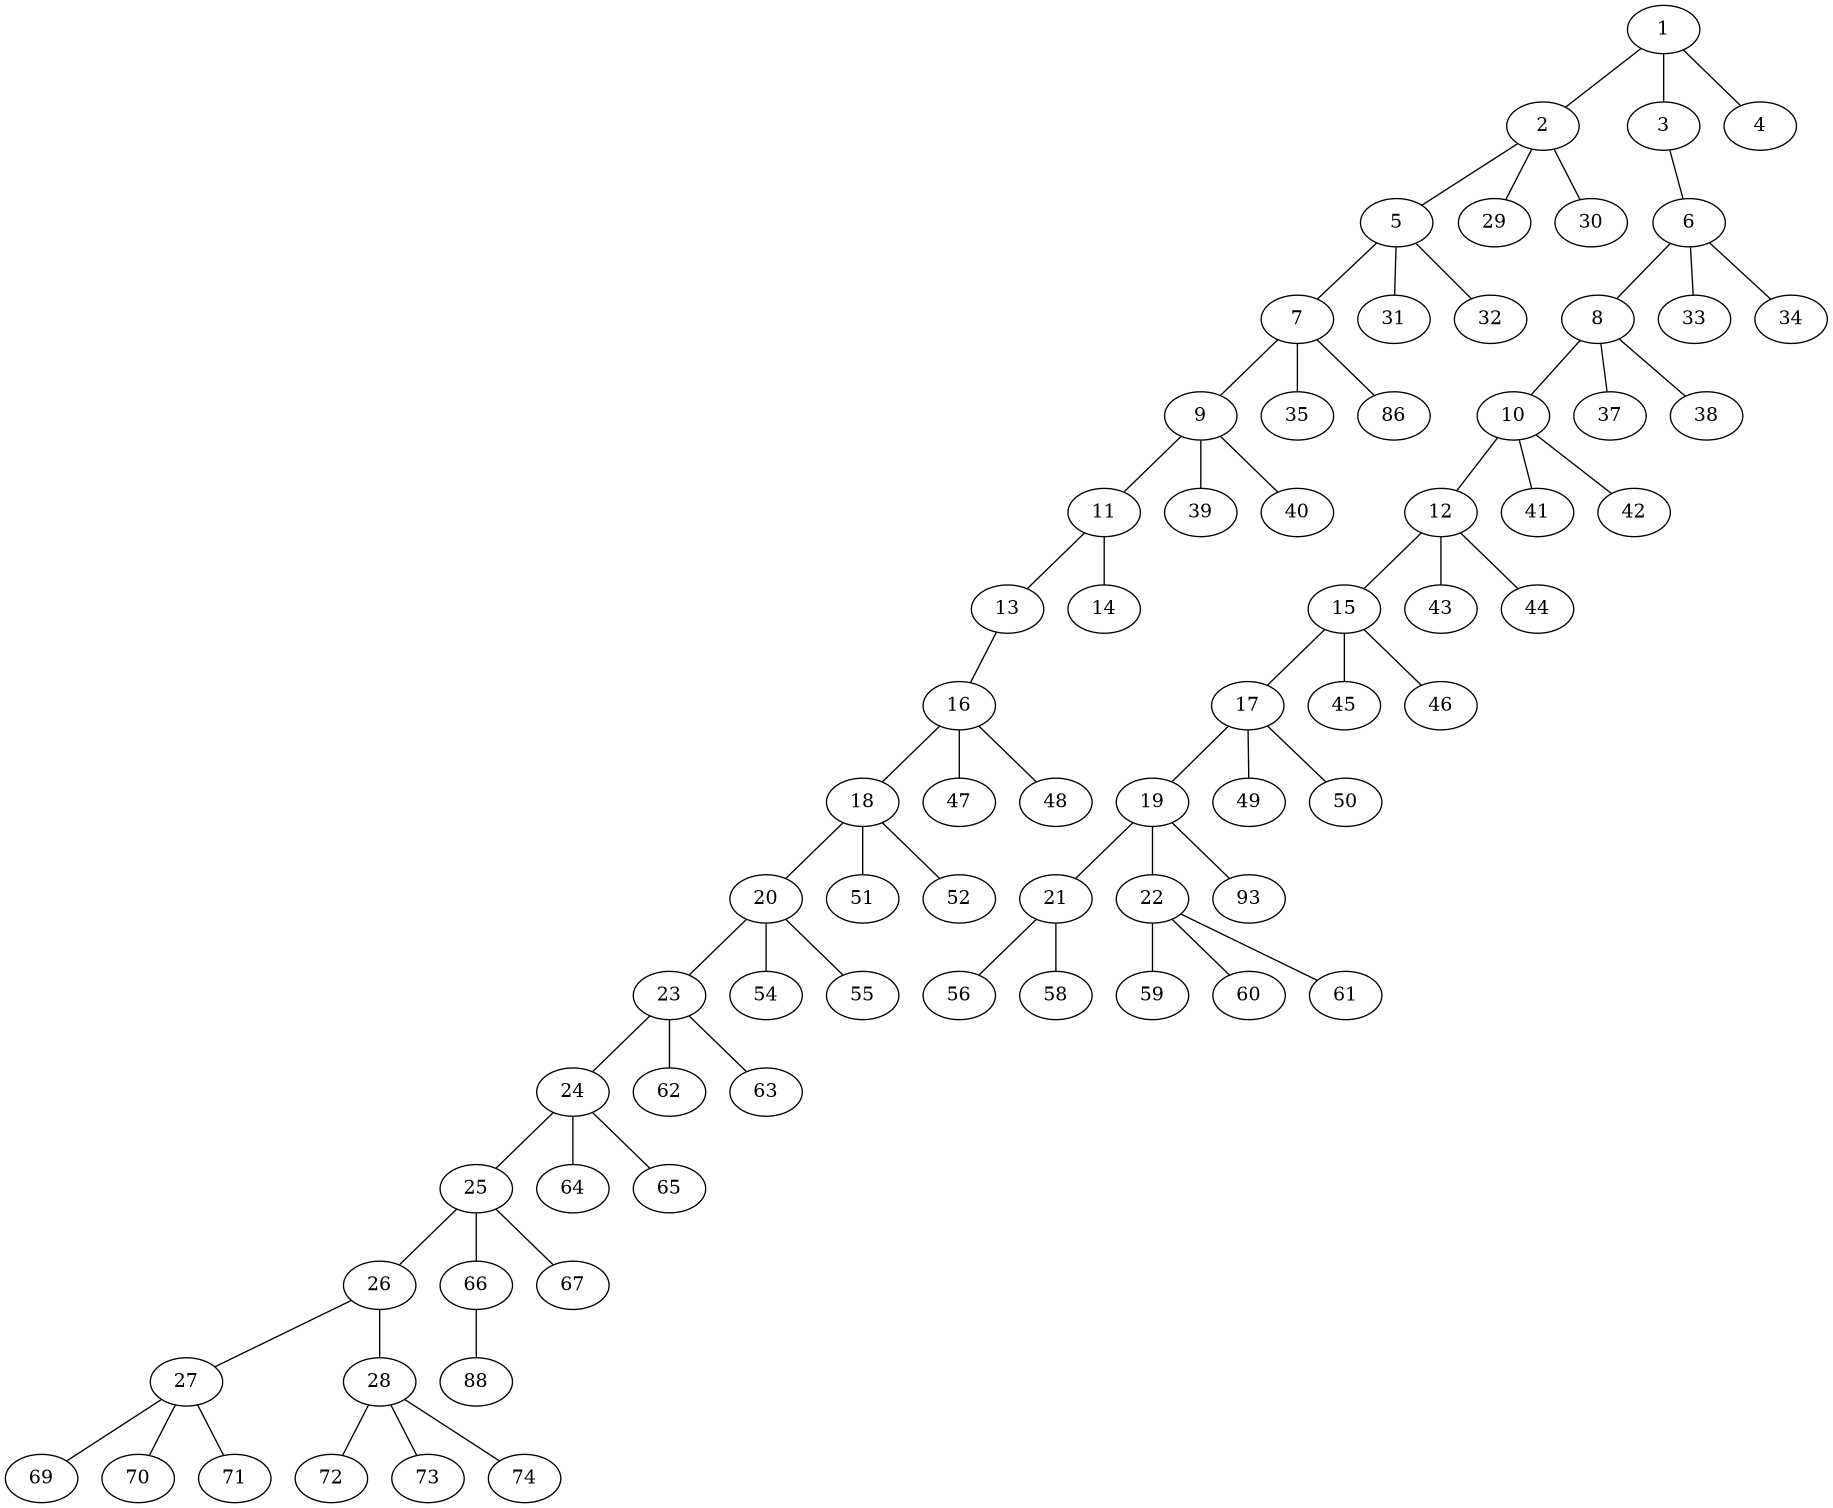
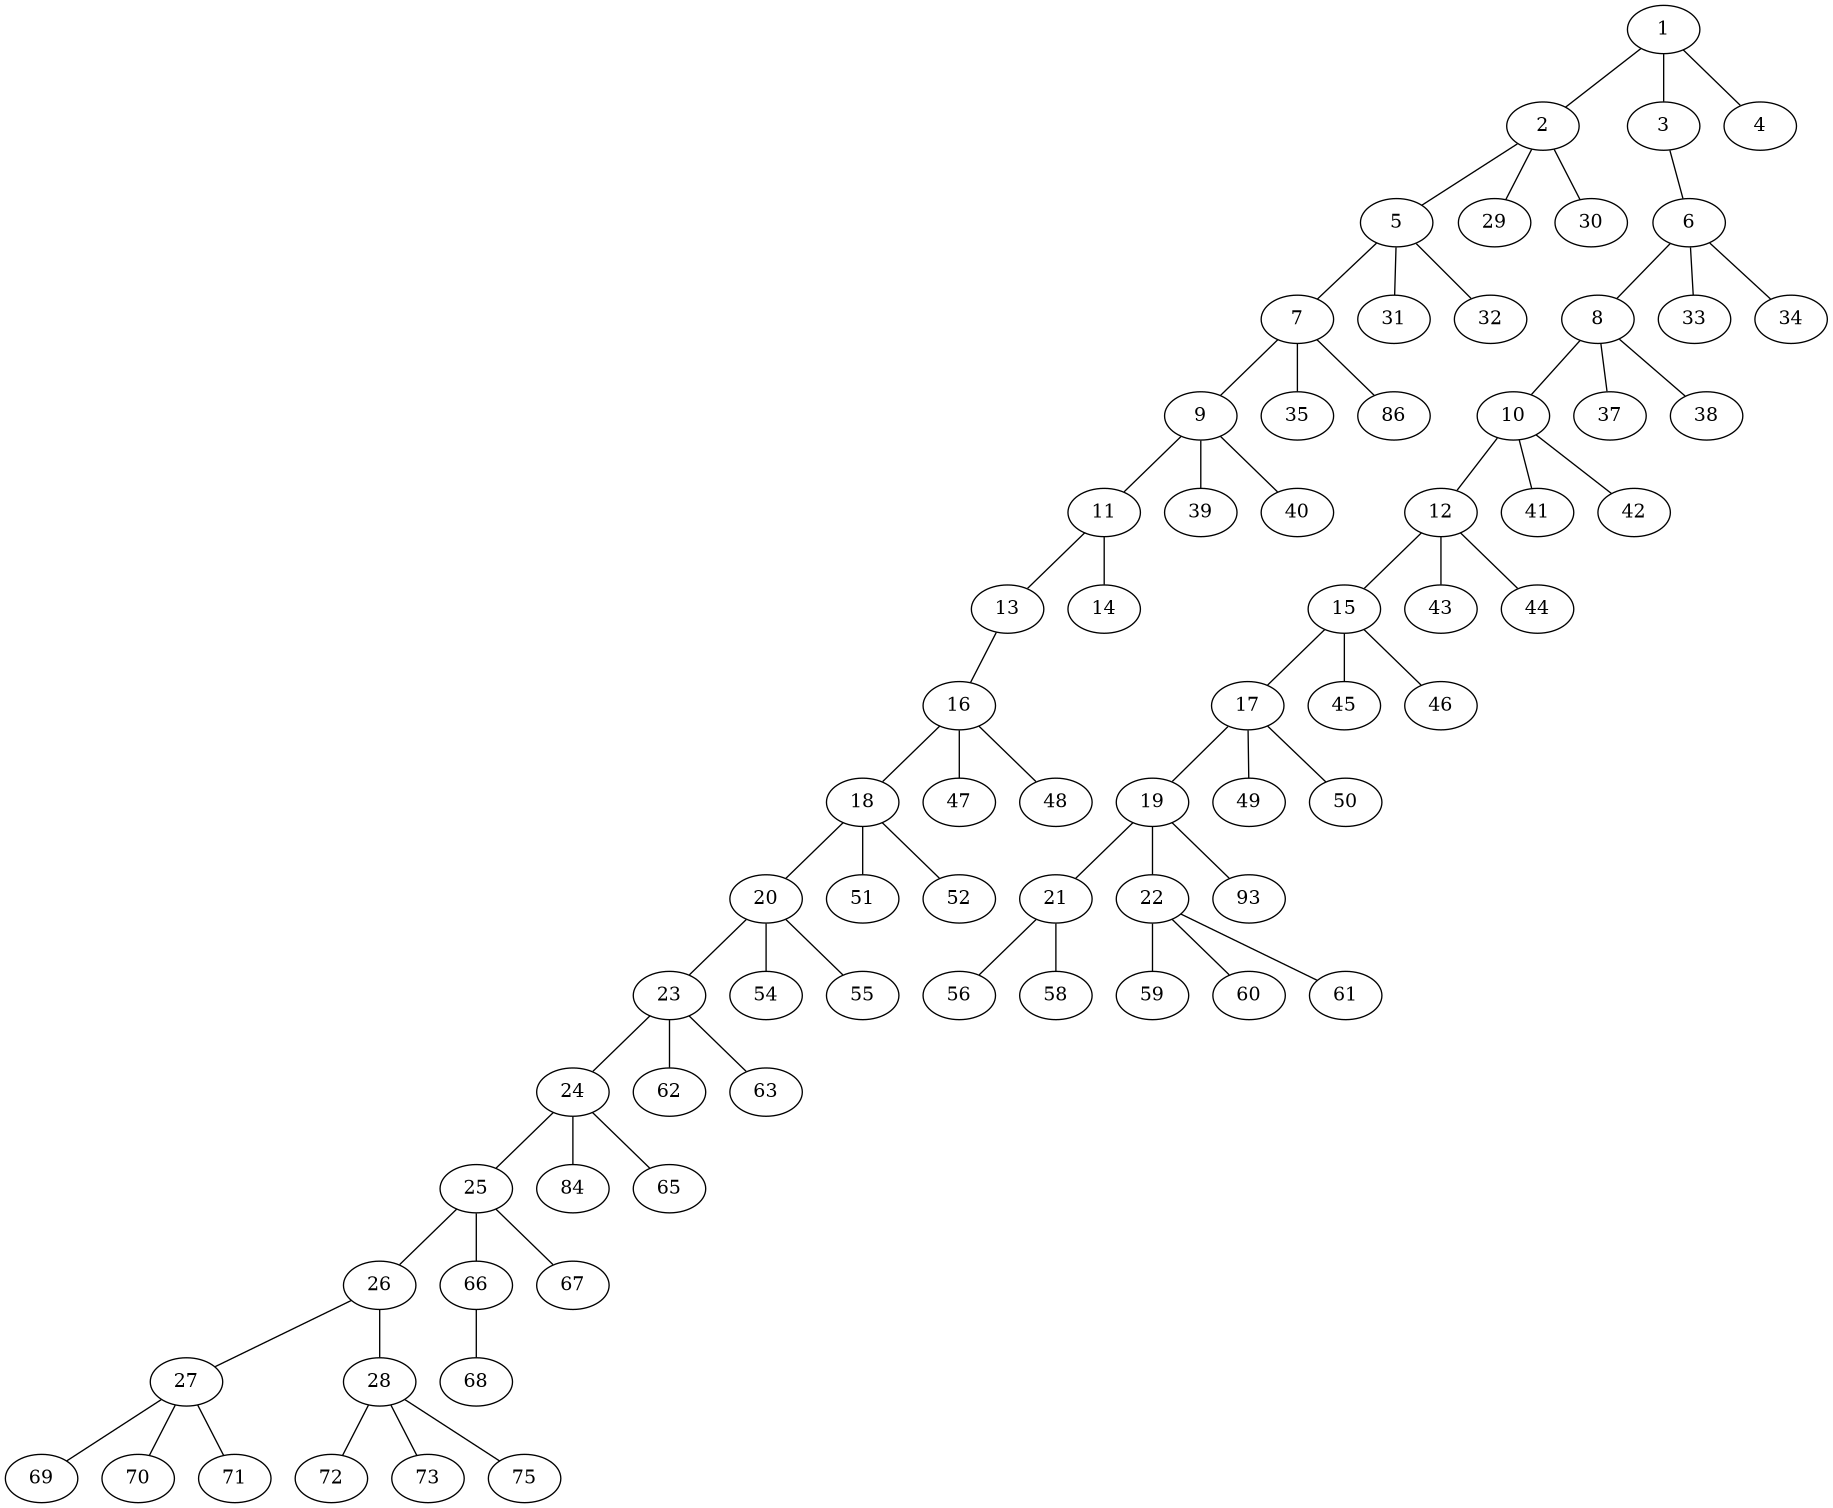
(573, 1189) -> (573, 1189)
(476, 1382) -> (476, 1382)
(525, 1479) -> (525, 1479)
